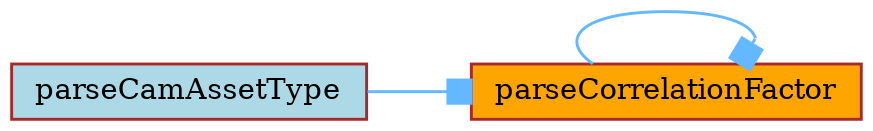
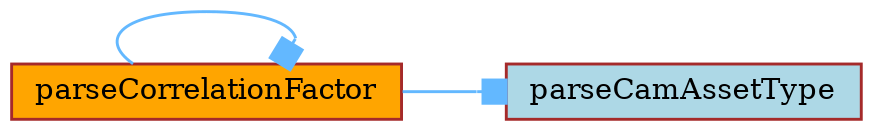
(405, 92) -> (440, 92)
